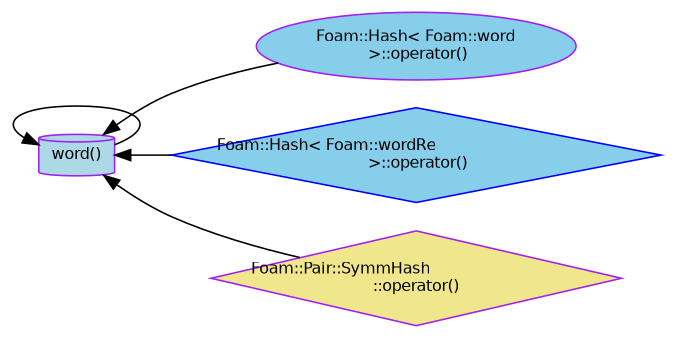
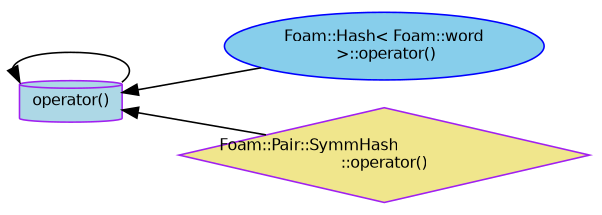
(416, 46) -> (384, 46)
(77, 155) -> (71, 101)
(416, 155) -> none
